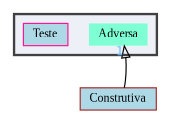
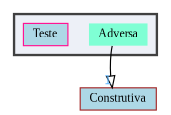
(126, 73) -> (110, 62)
